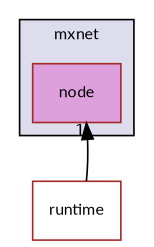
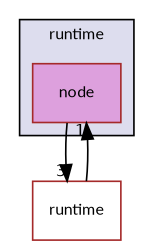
(77, 35) -> (77, 35)
none -> (66, 146)
